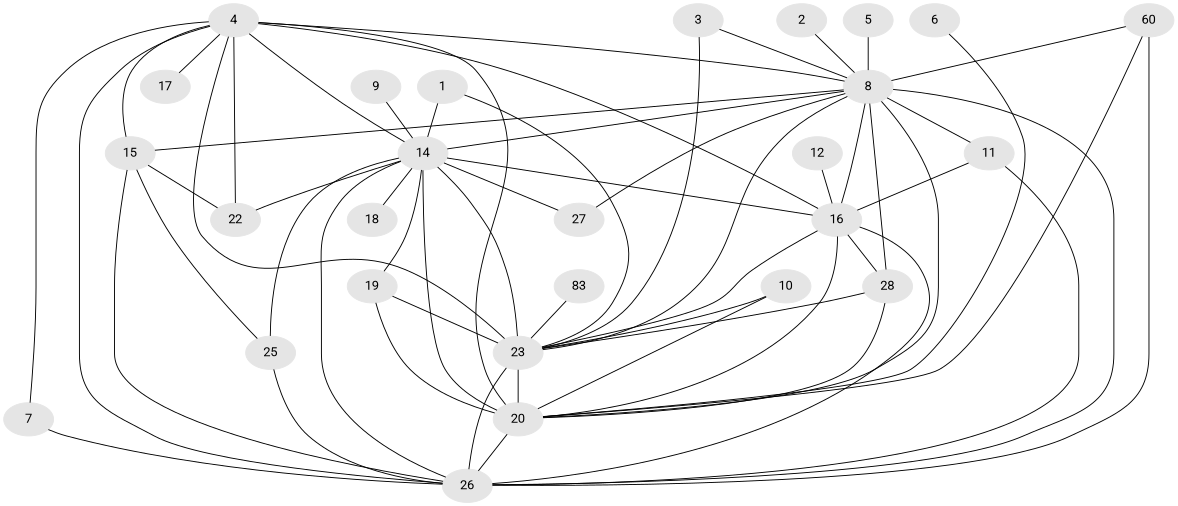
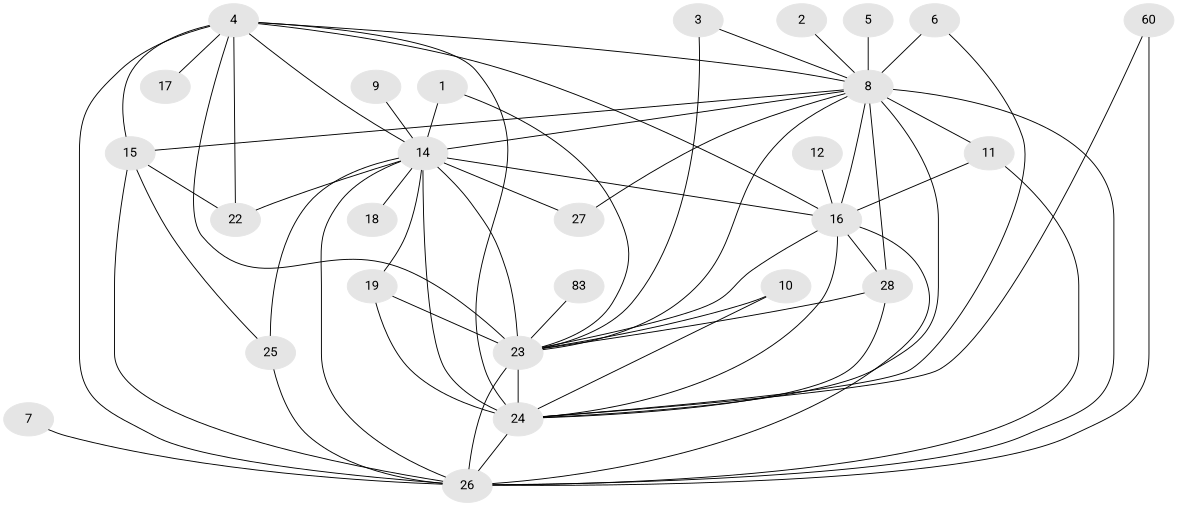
(1009, 54) -> (902, 53)
(36, 155) -> none
(518, 419) -> (518, 419)
